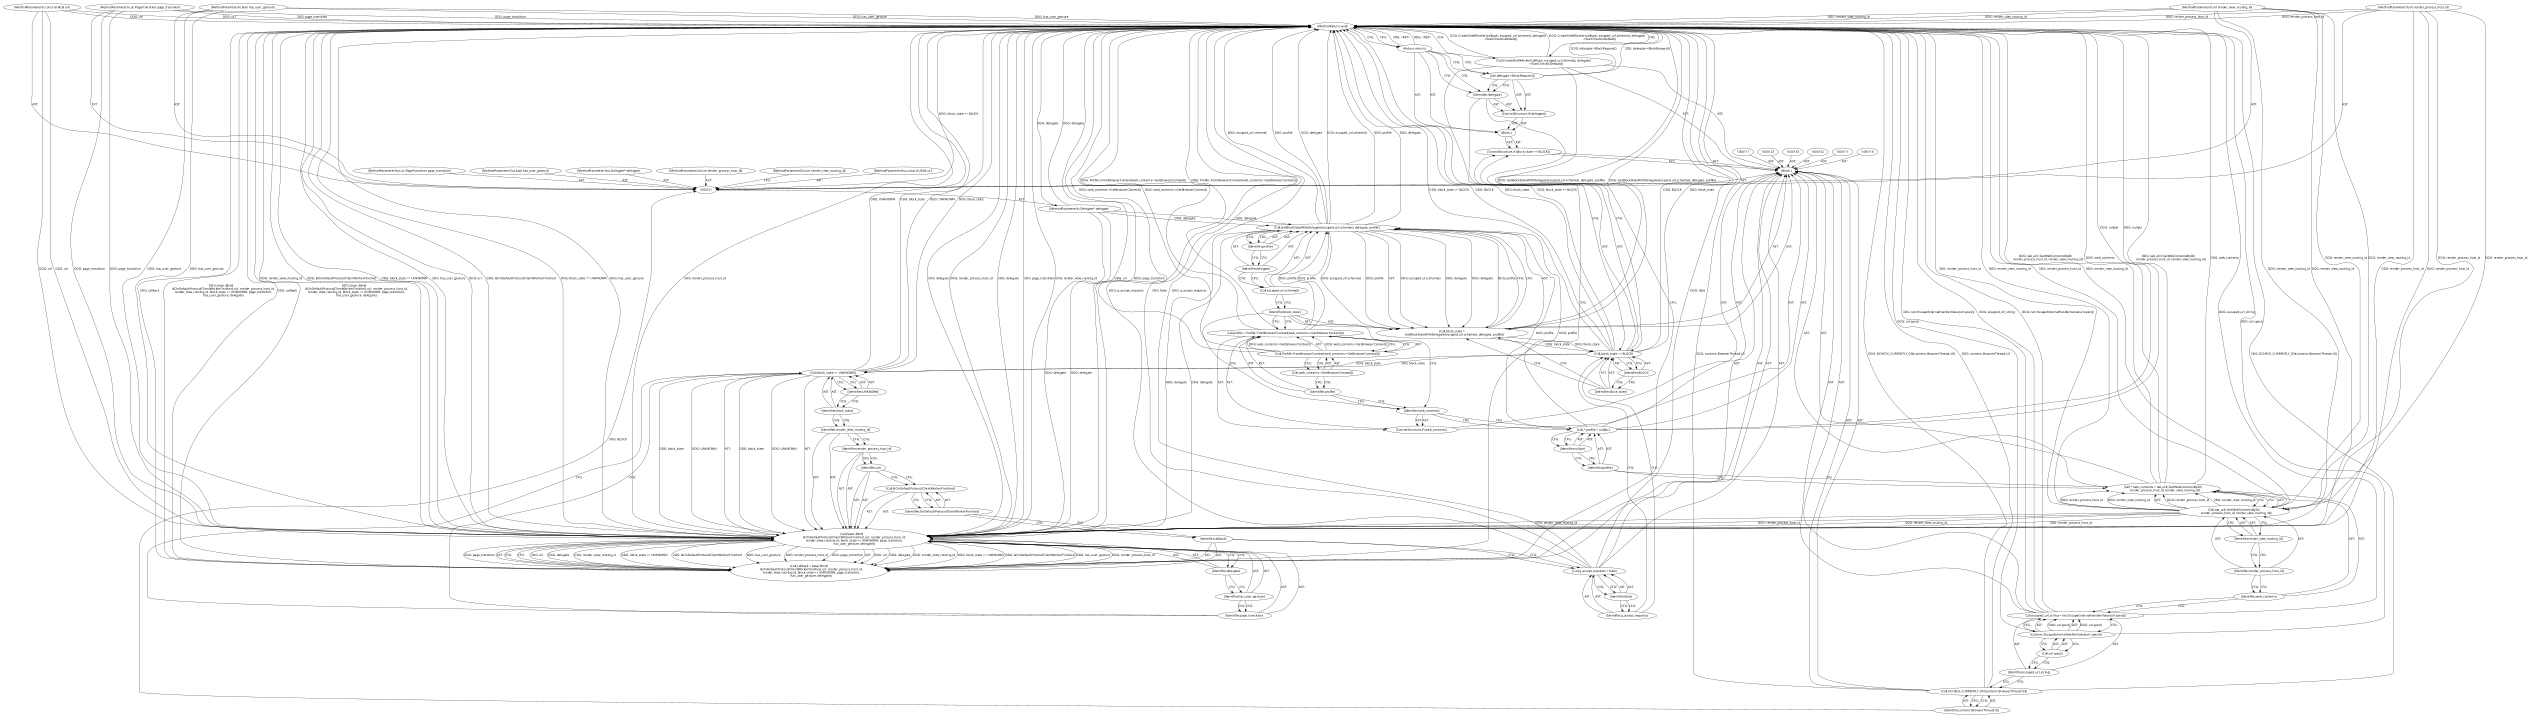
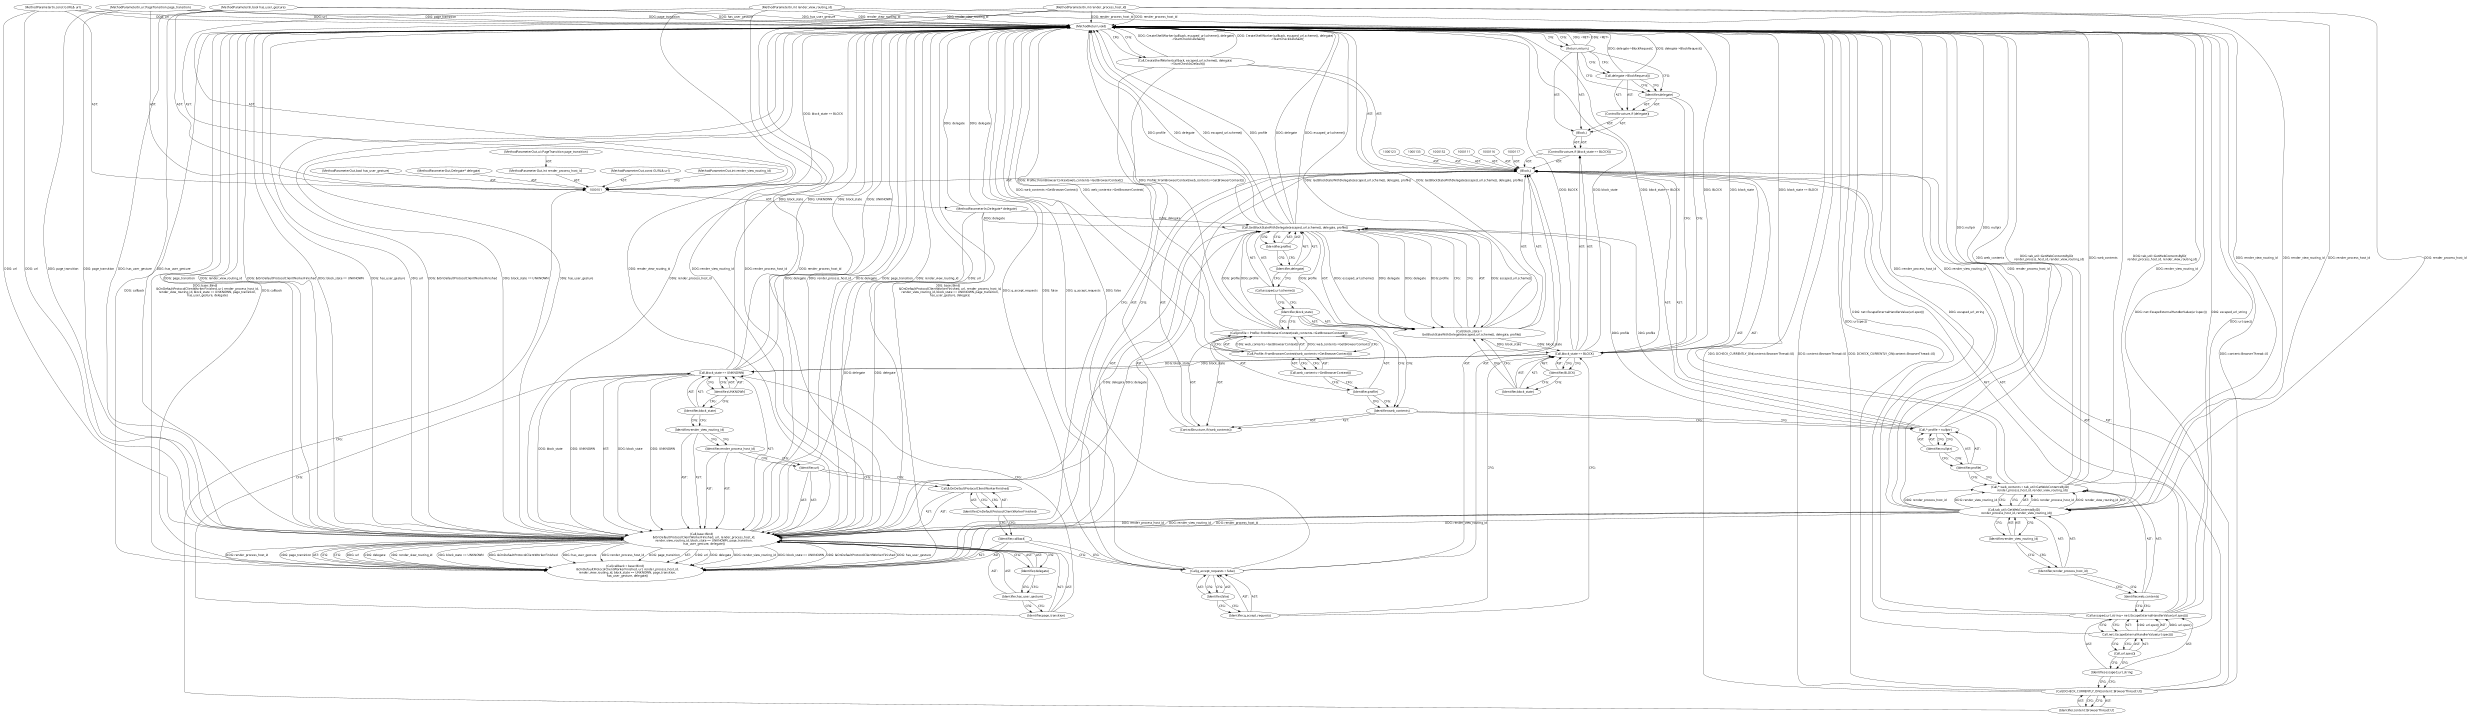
(571, 181) -> (546, 160)
(618, 439) -> (340, 439)
